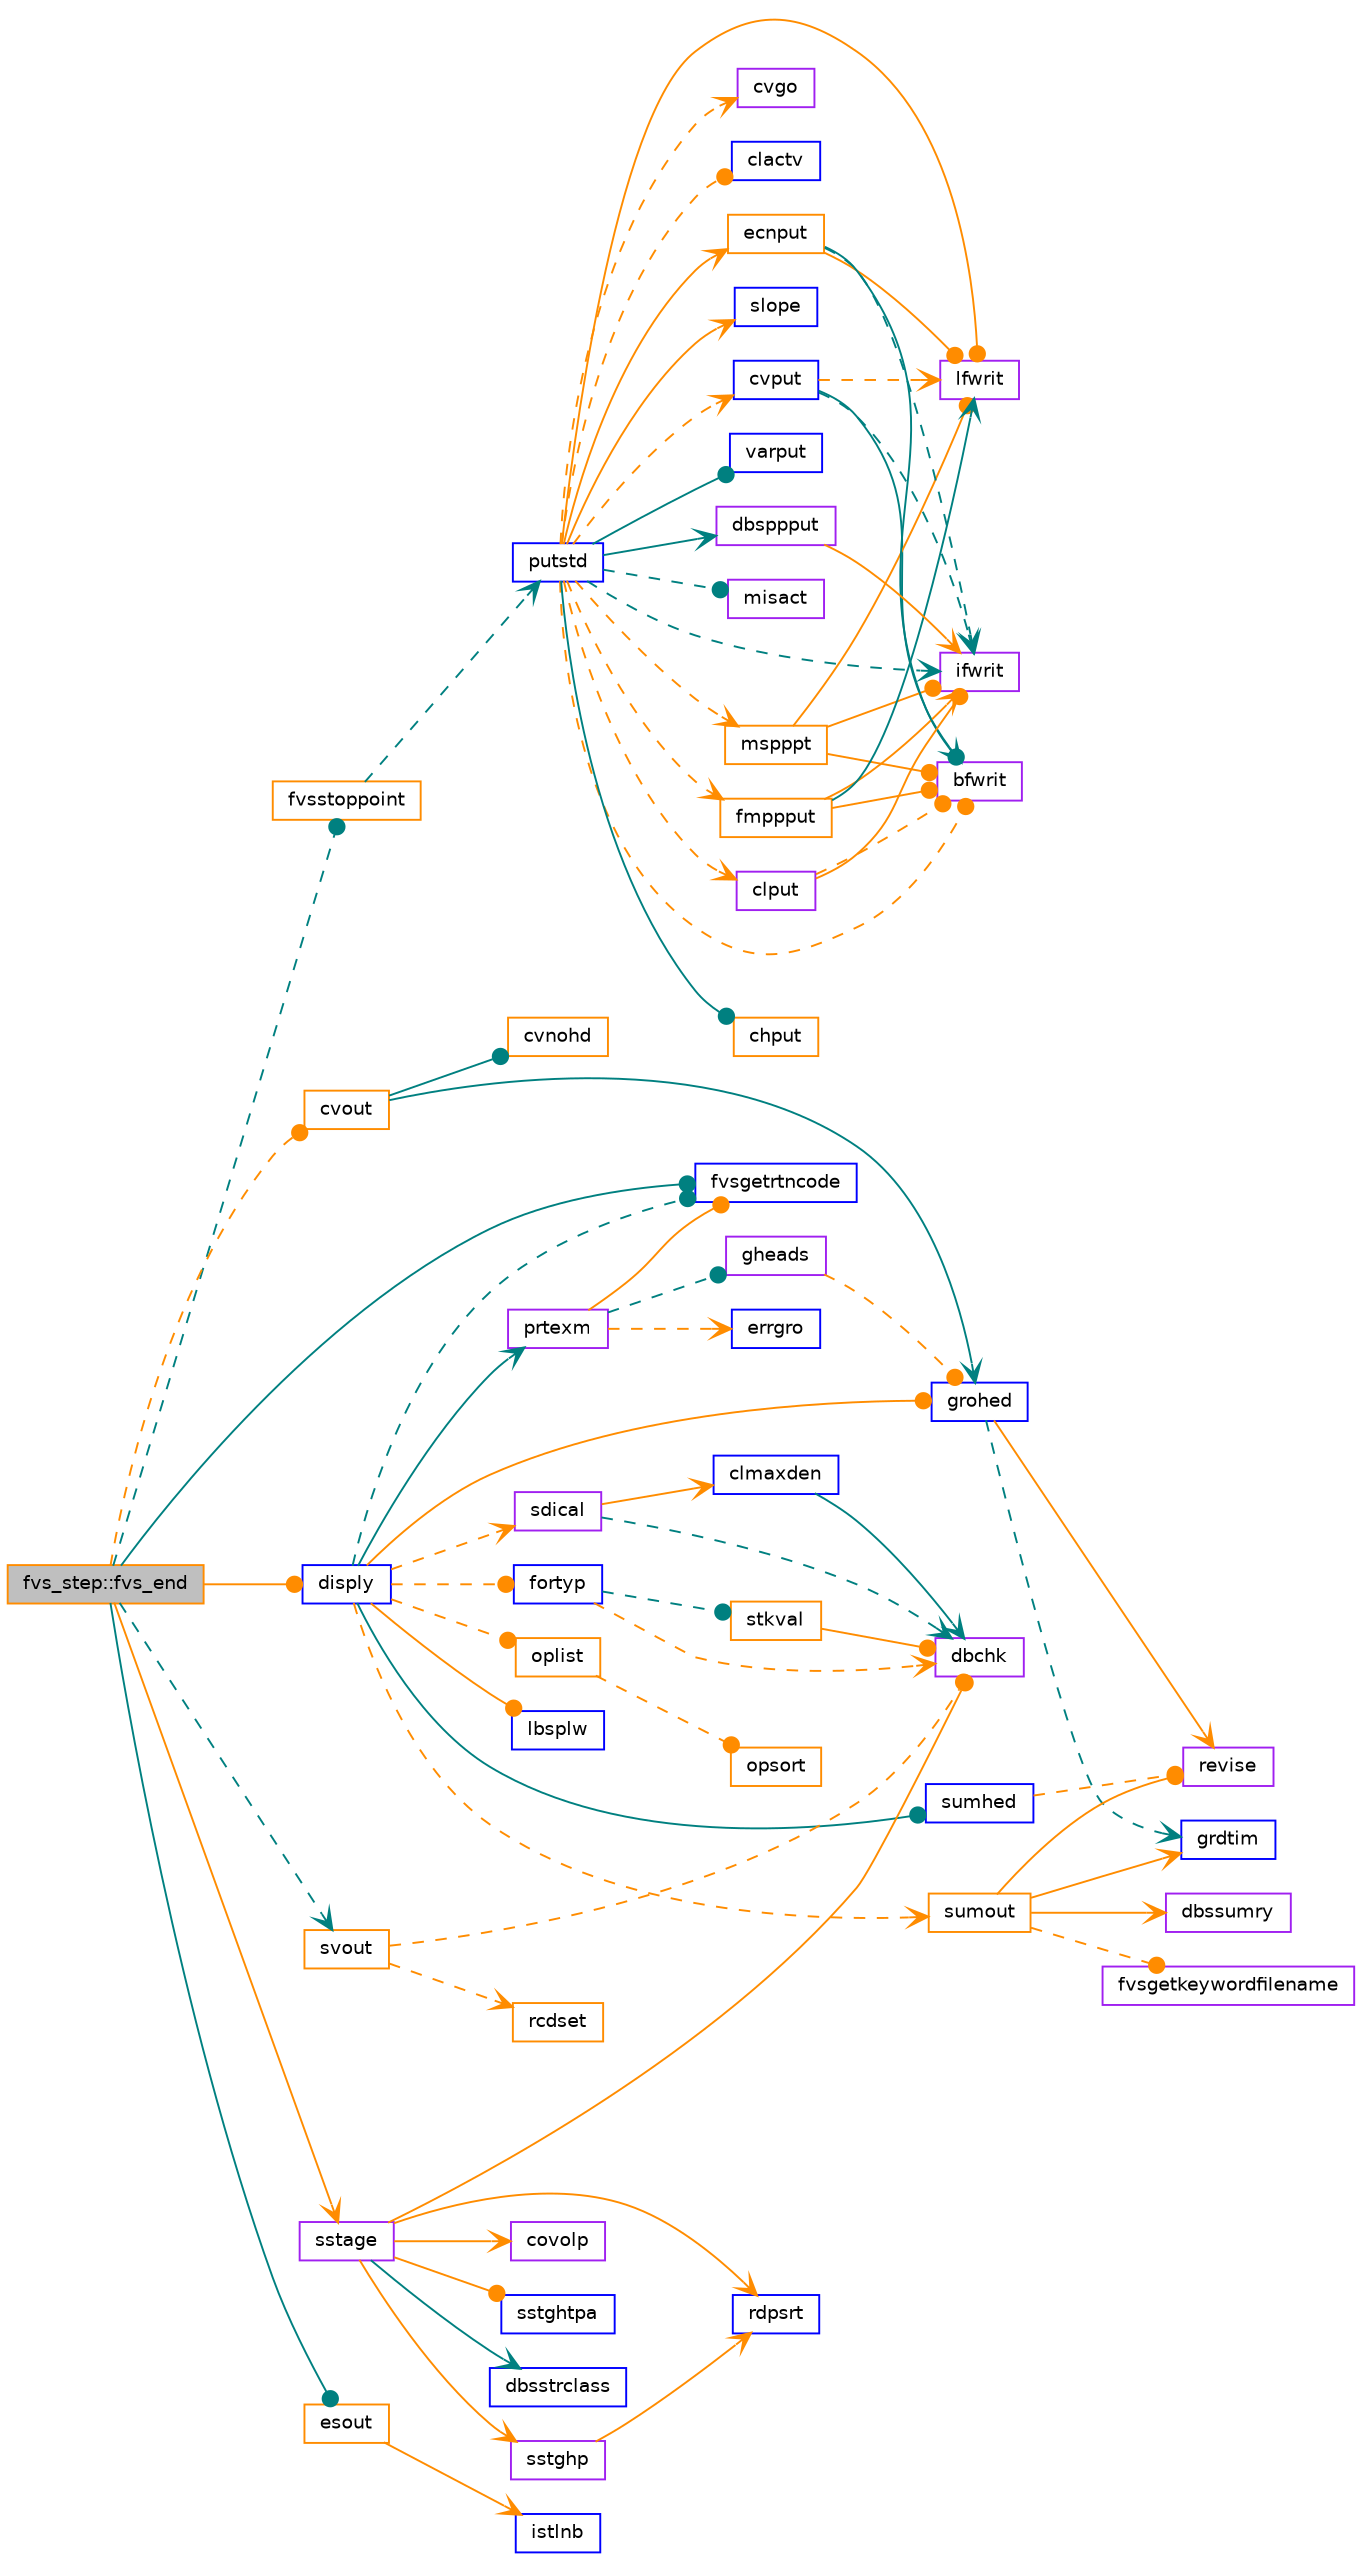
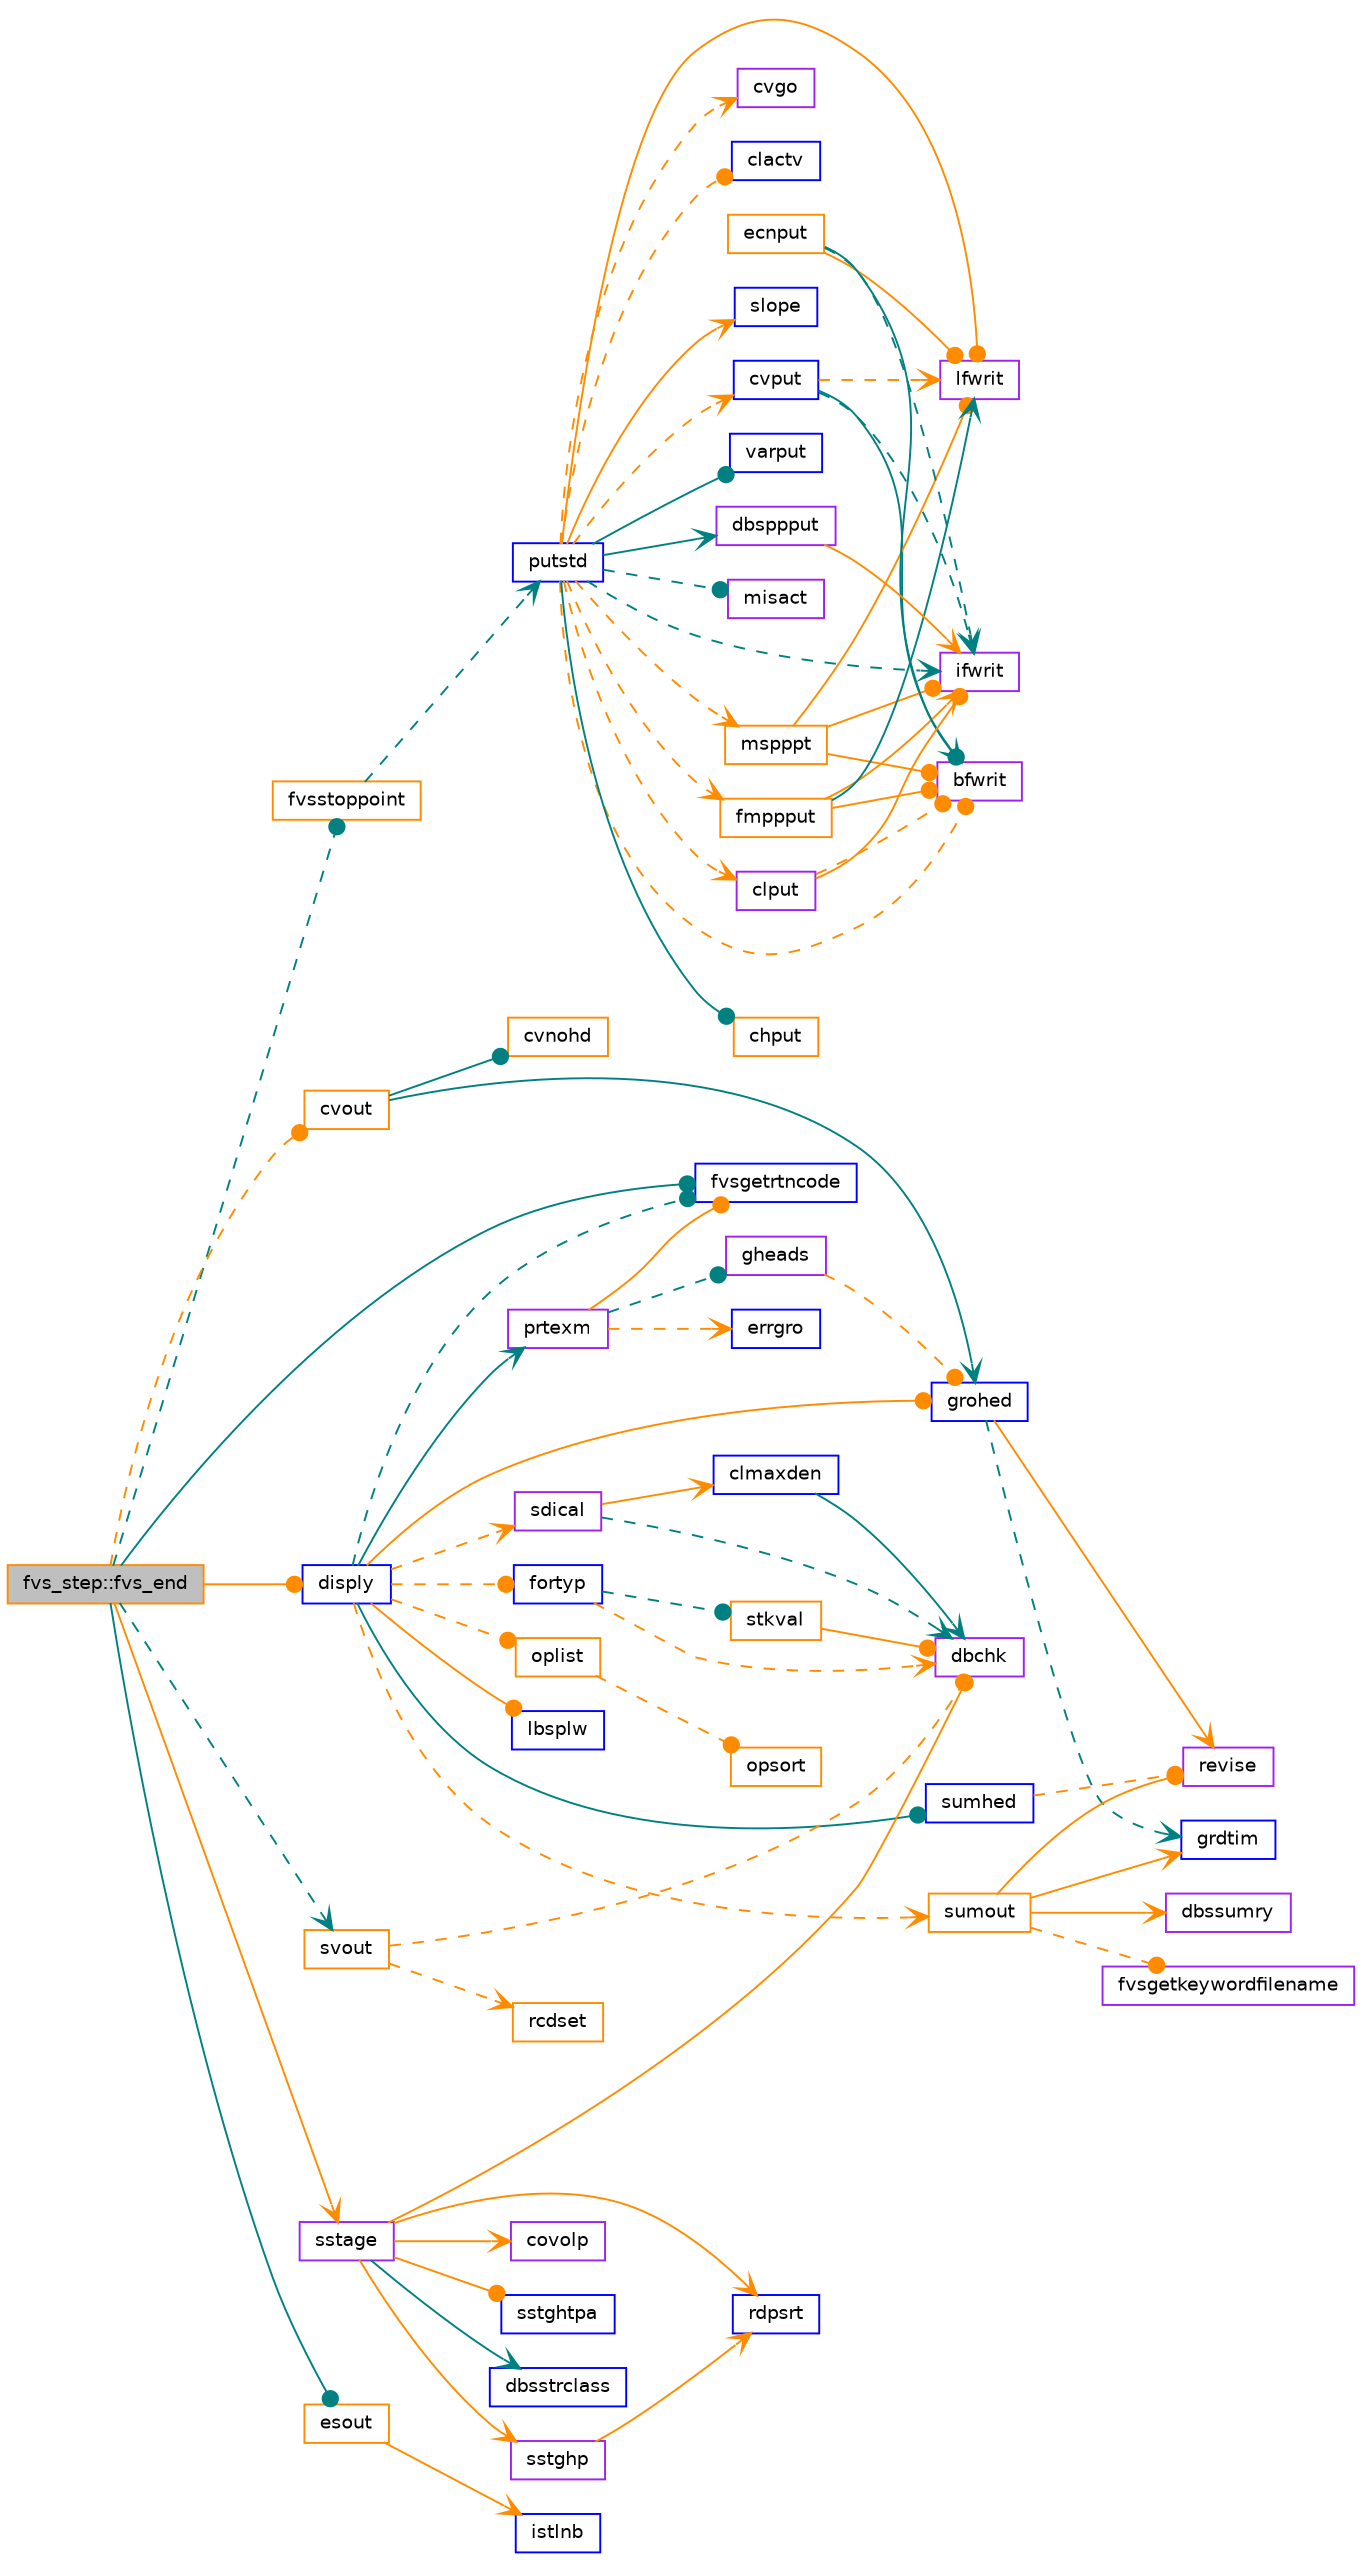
(616, 390) -> none
